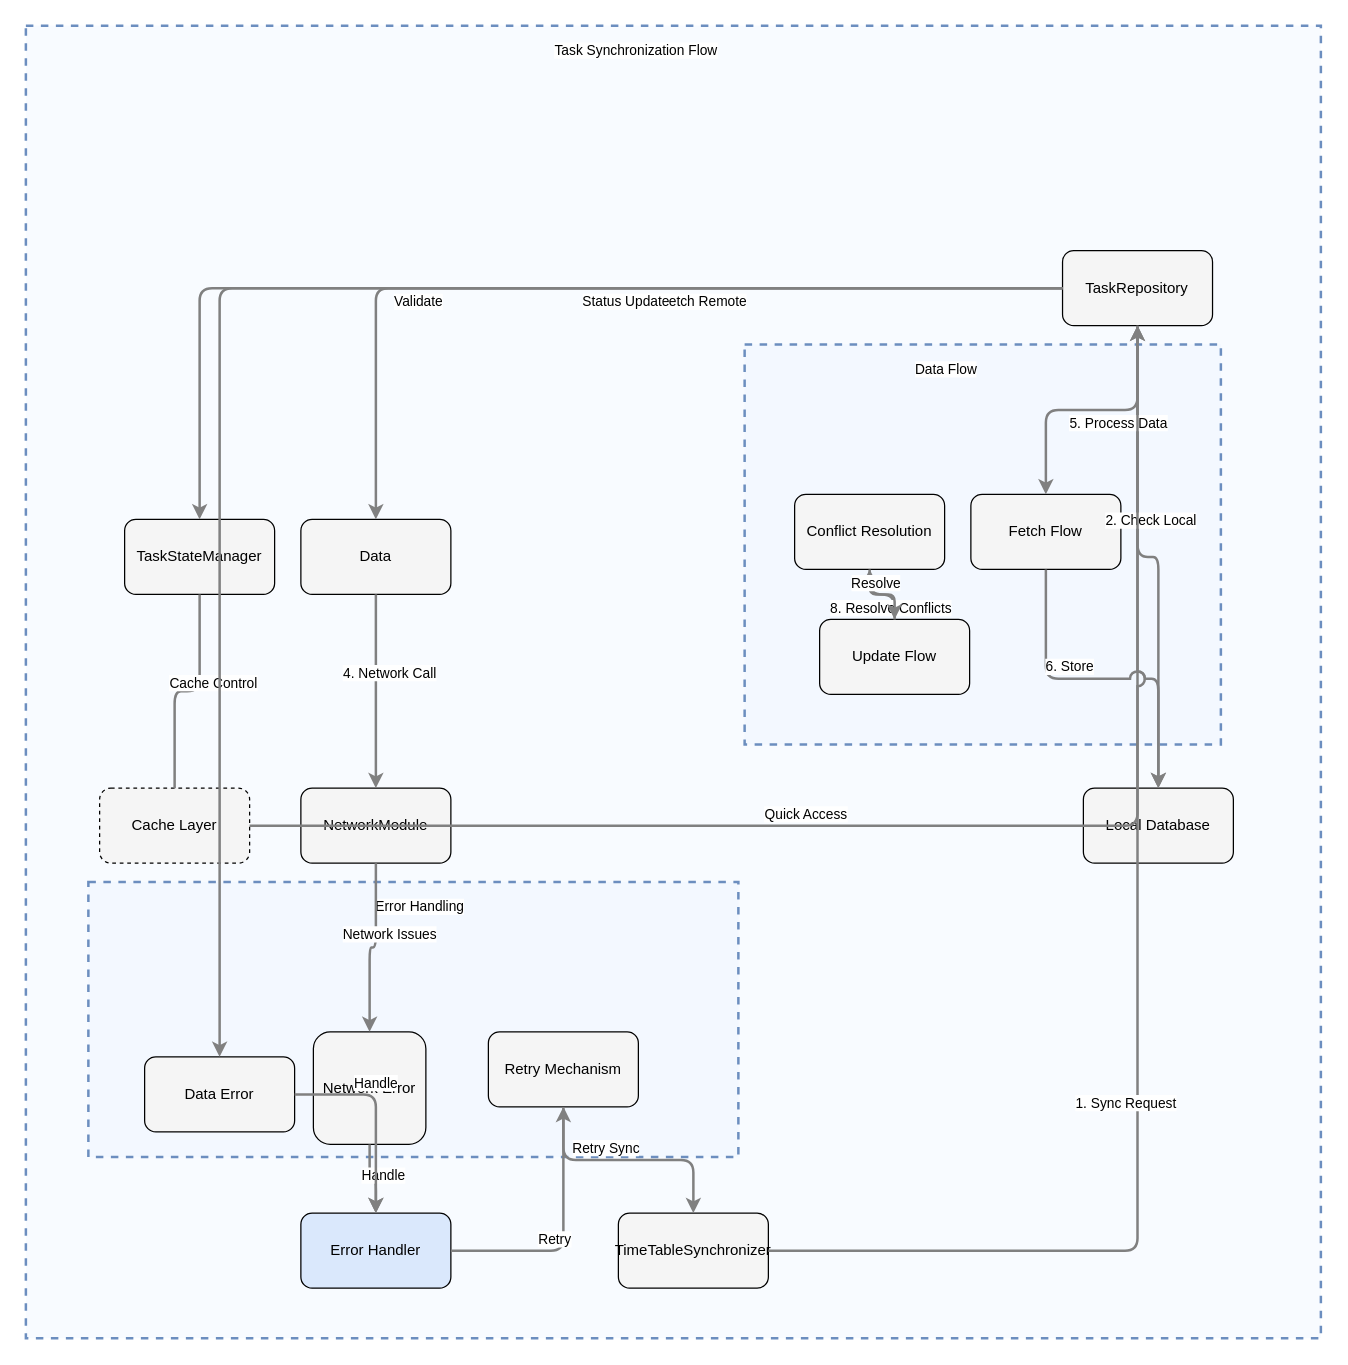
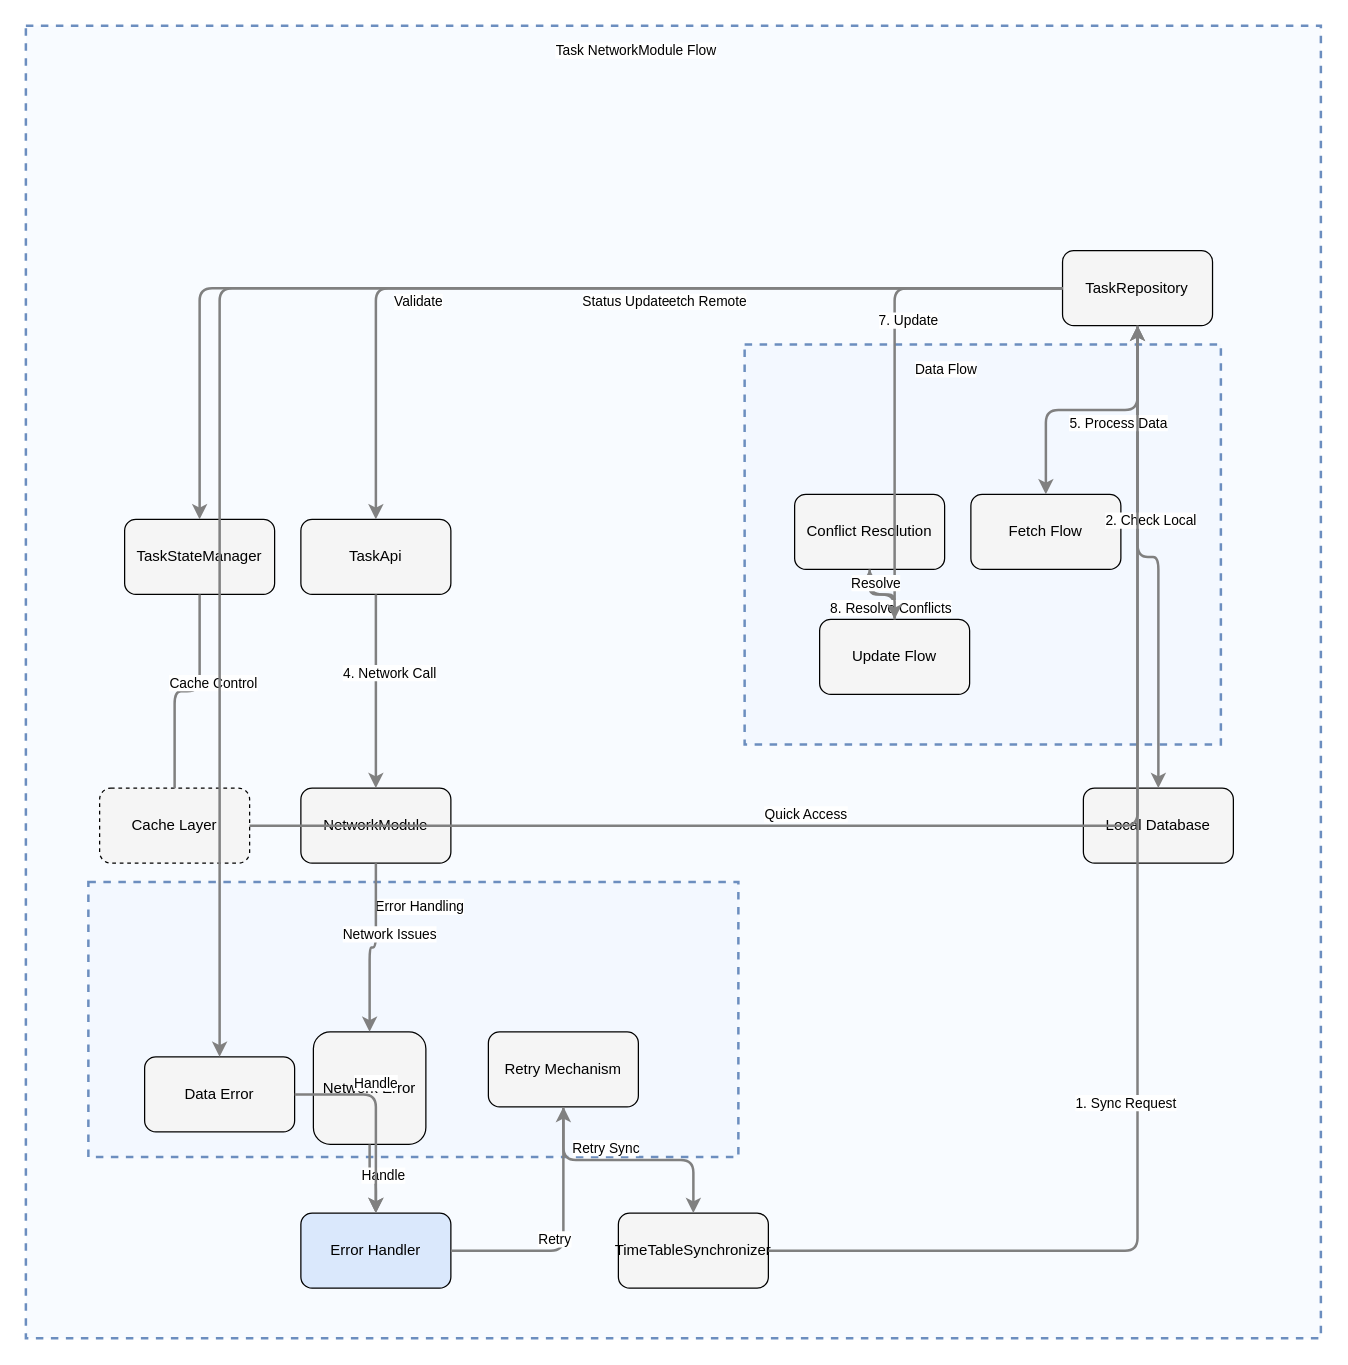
(636, 51) -> (636, 51)
none -> (894, 319)
(376, 557) -> (376, 557)
(1046, 664) -> none
